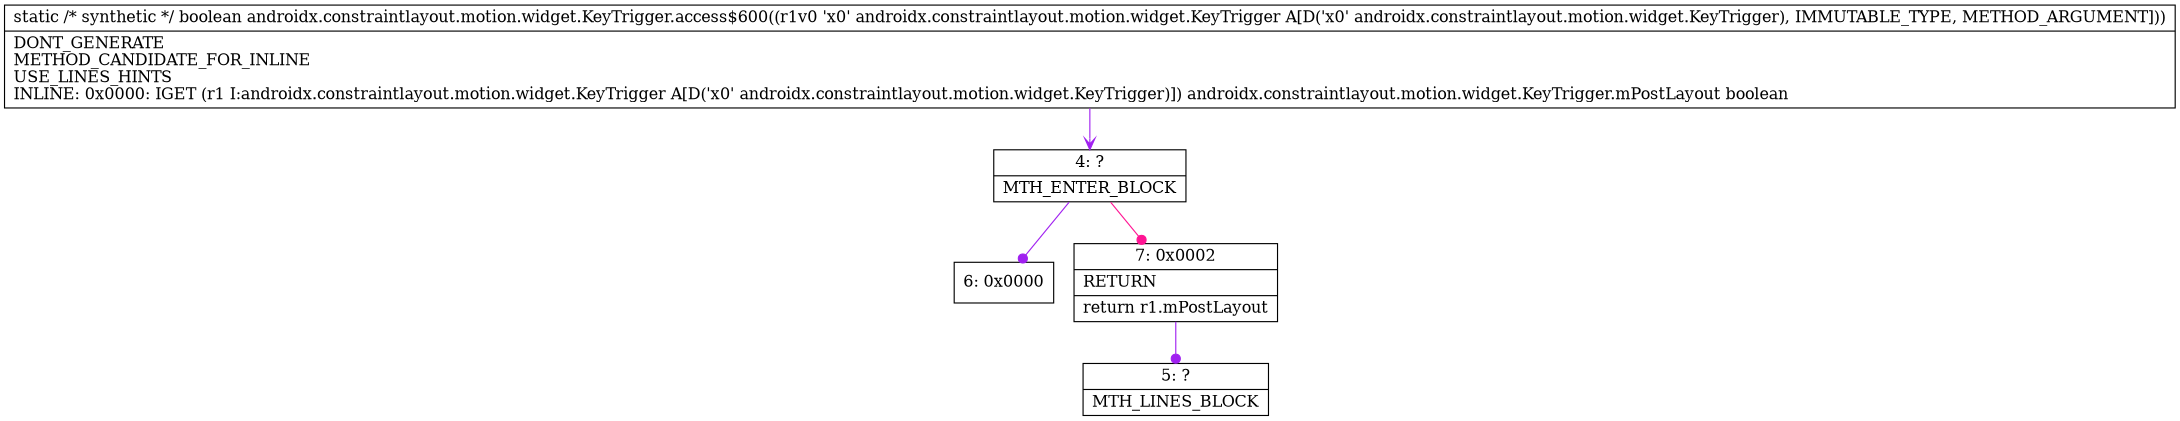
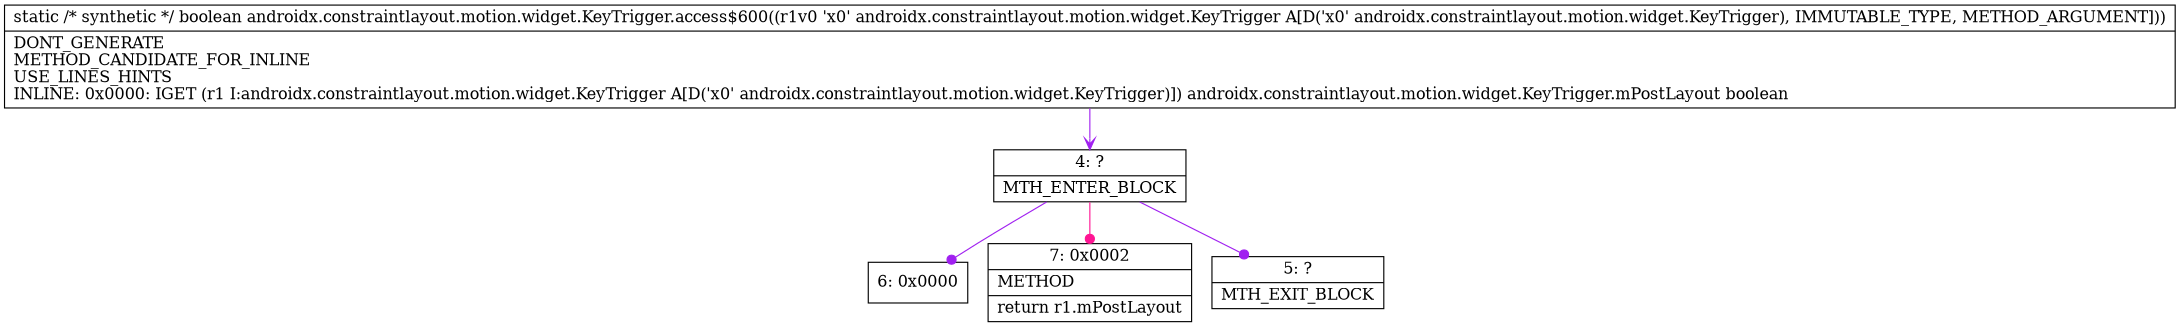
(1120, 282) -> (1036, 282)
(1176, 338) -> (1190, 227)
(1176, 402) -> (1298, 295)
